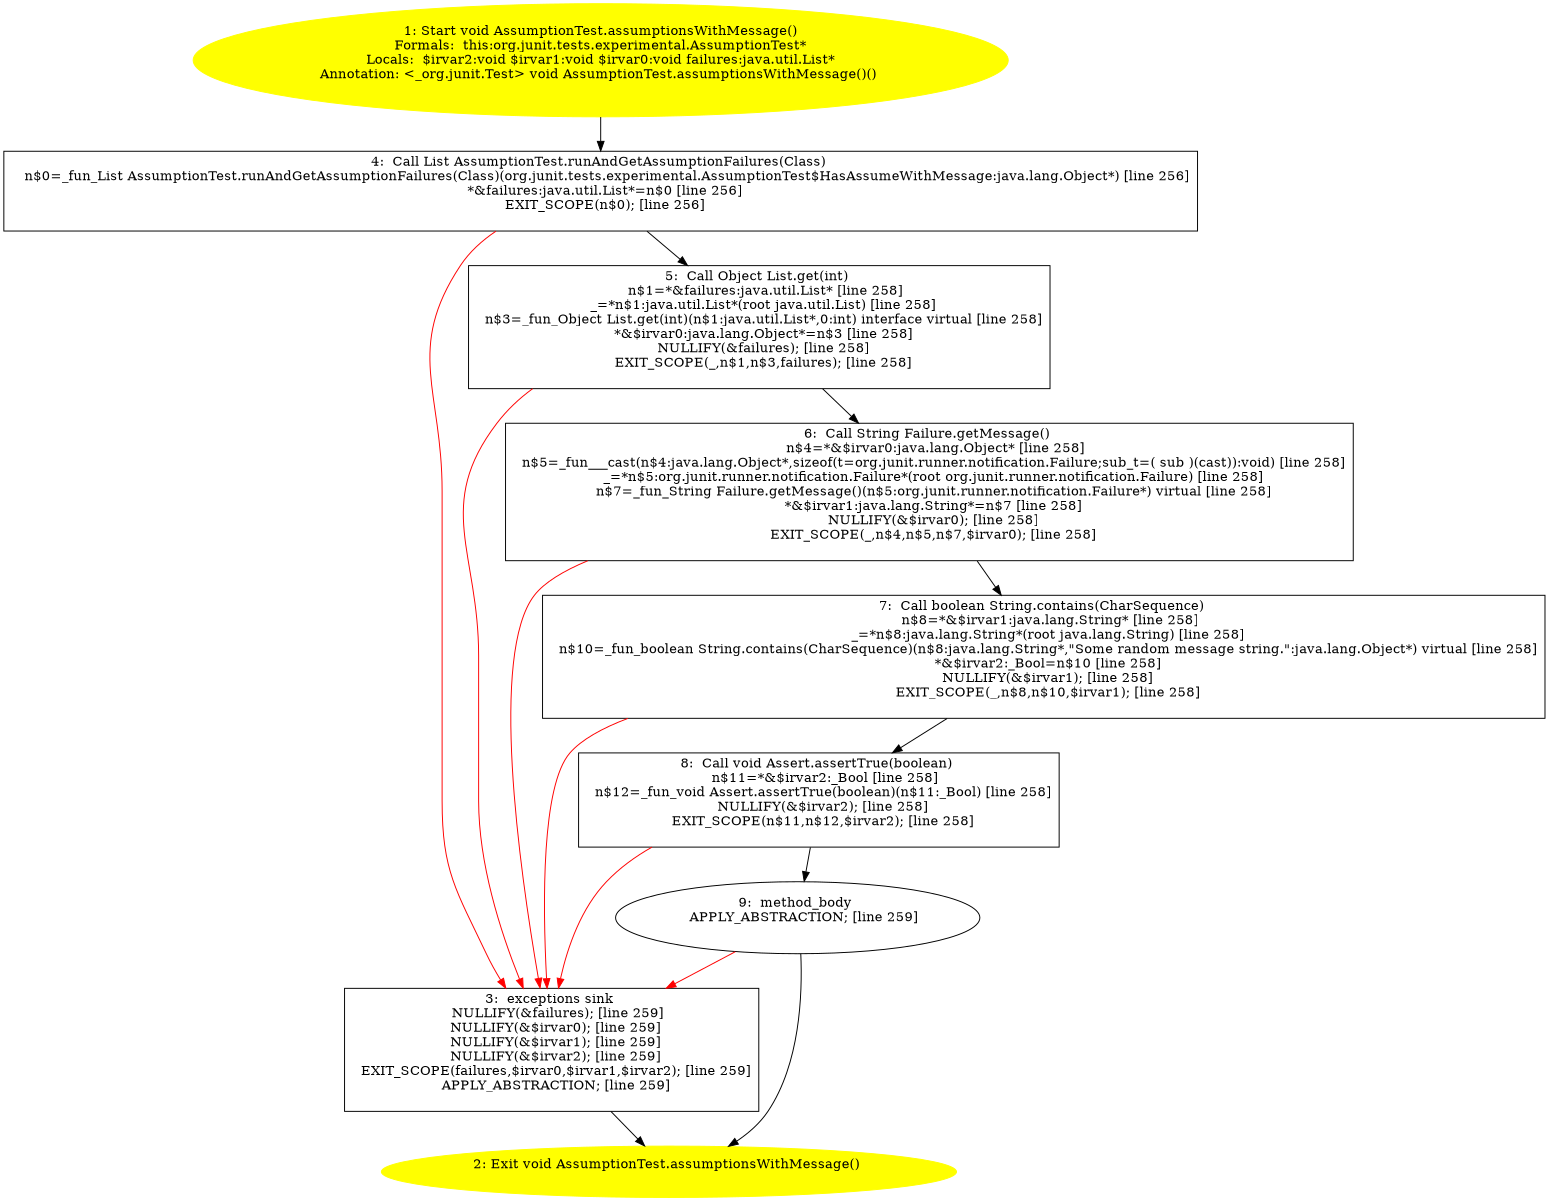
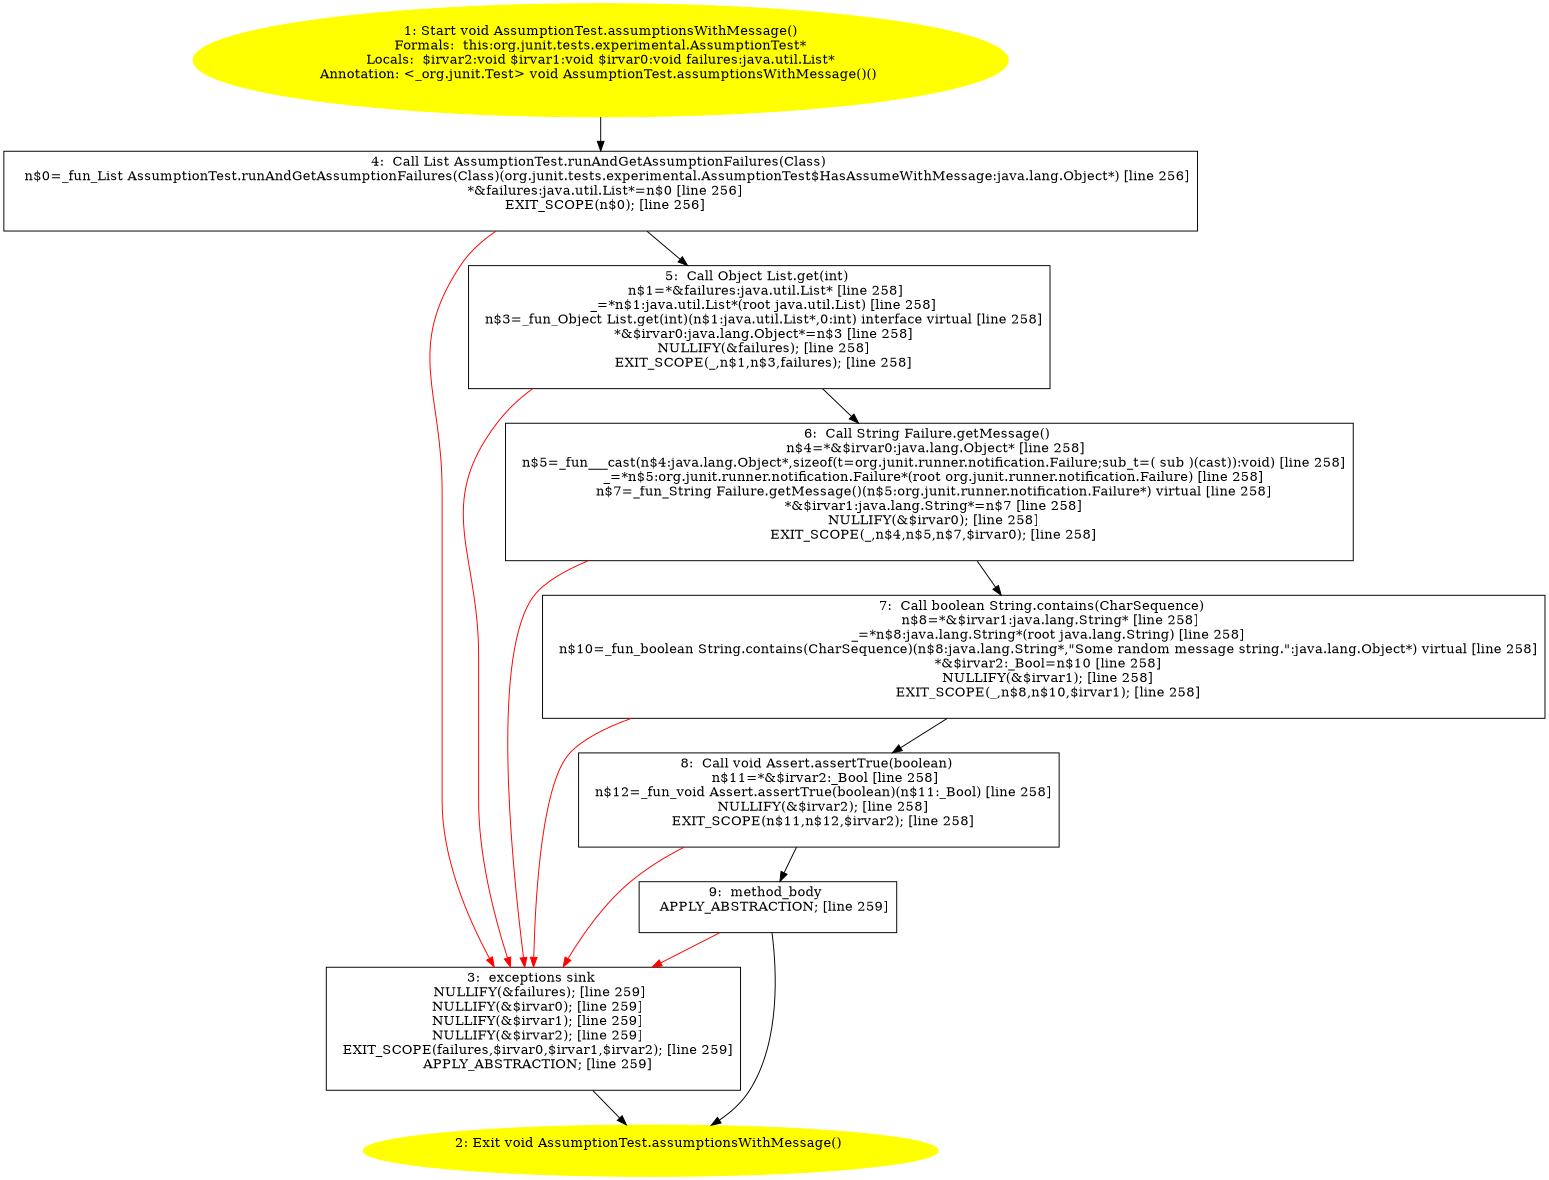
(798, 918) -> (768, 907)
